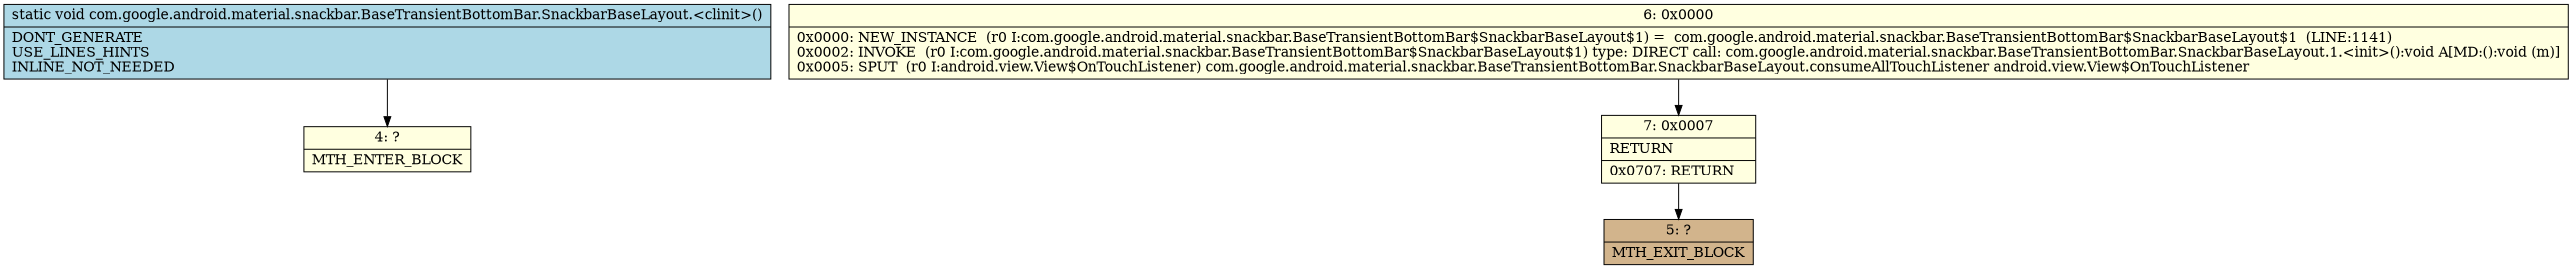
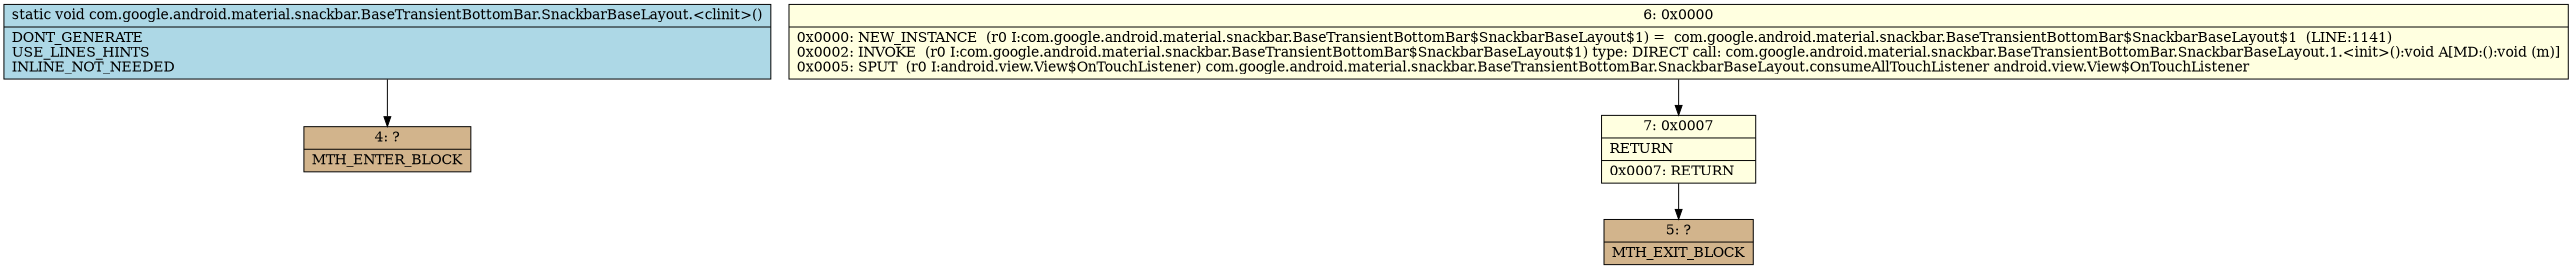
(387, 149) -> (387, 149)
(1679, 171) -> (1679, 171)
